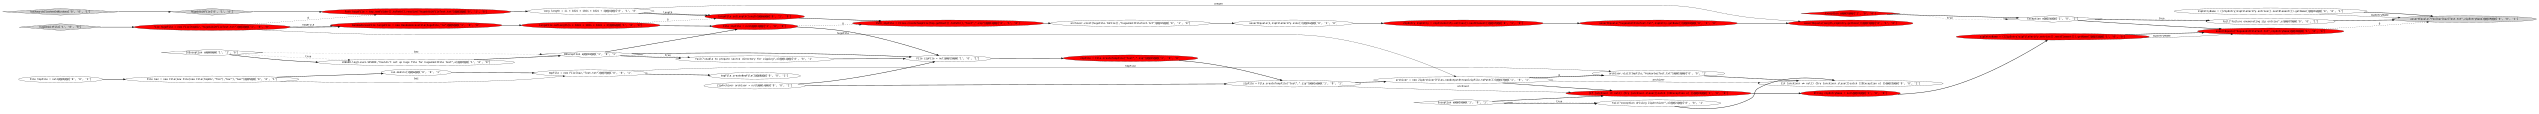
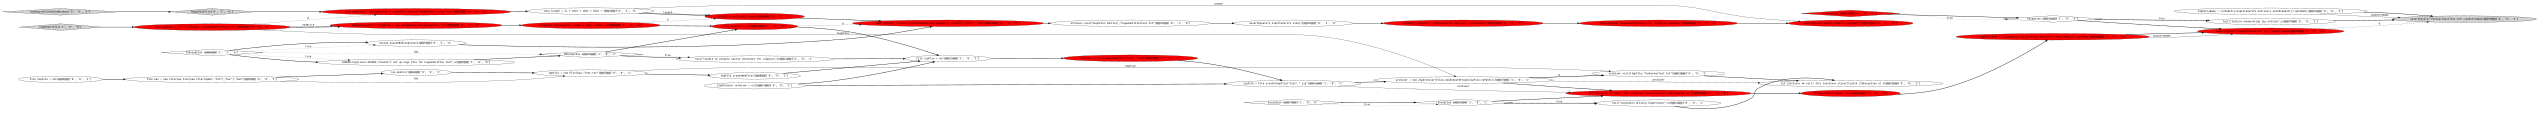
none -> (416, 43)
(771, 53) -> (861, 66)
none -> (1294, 103)
